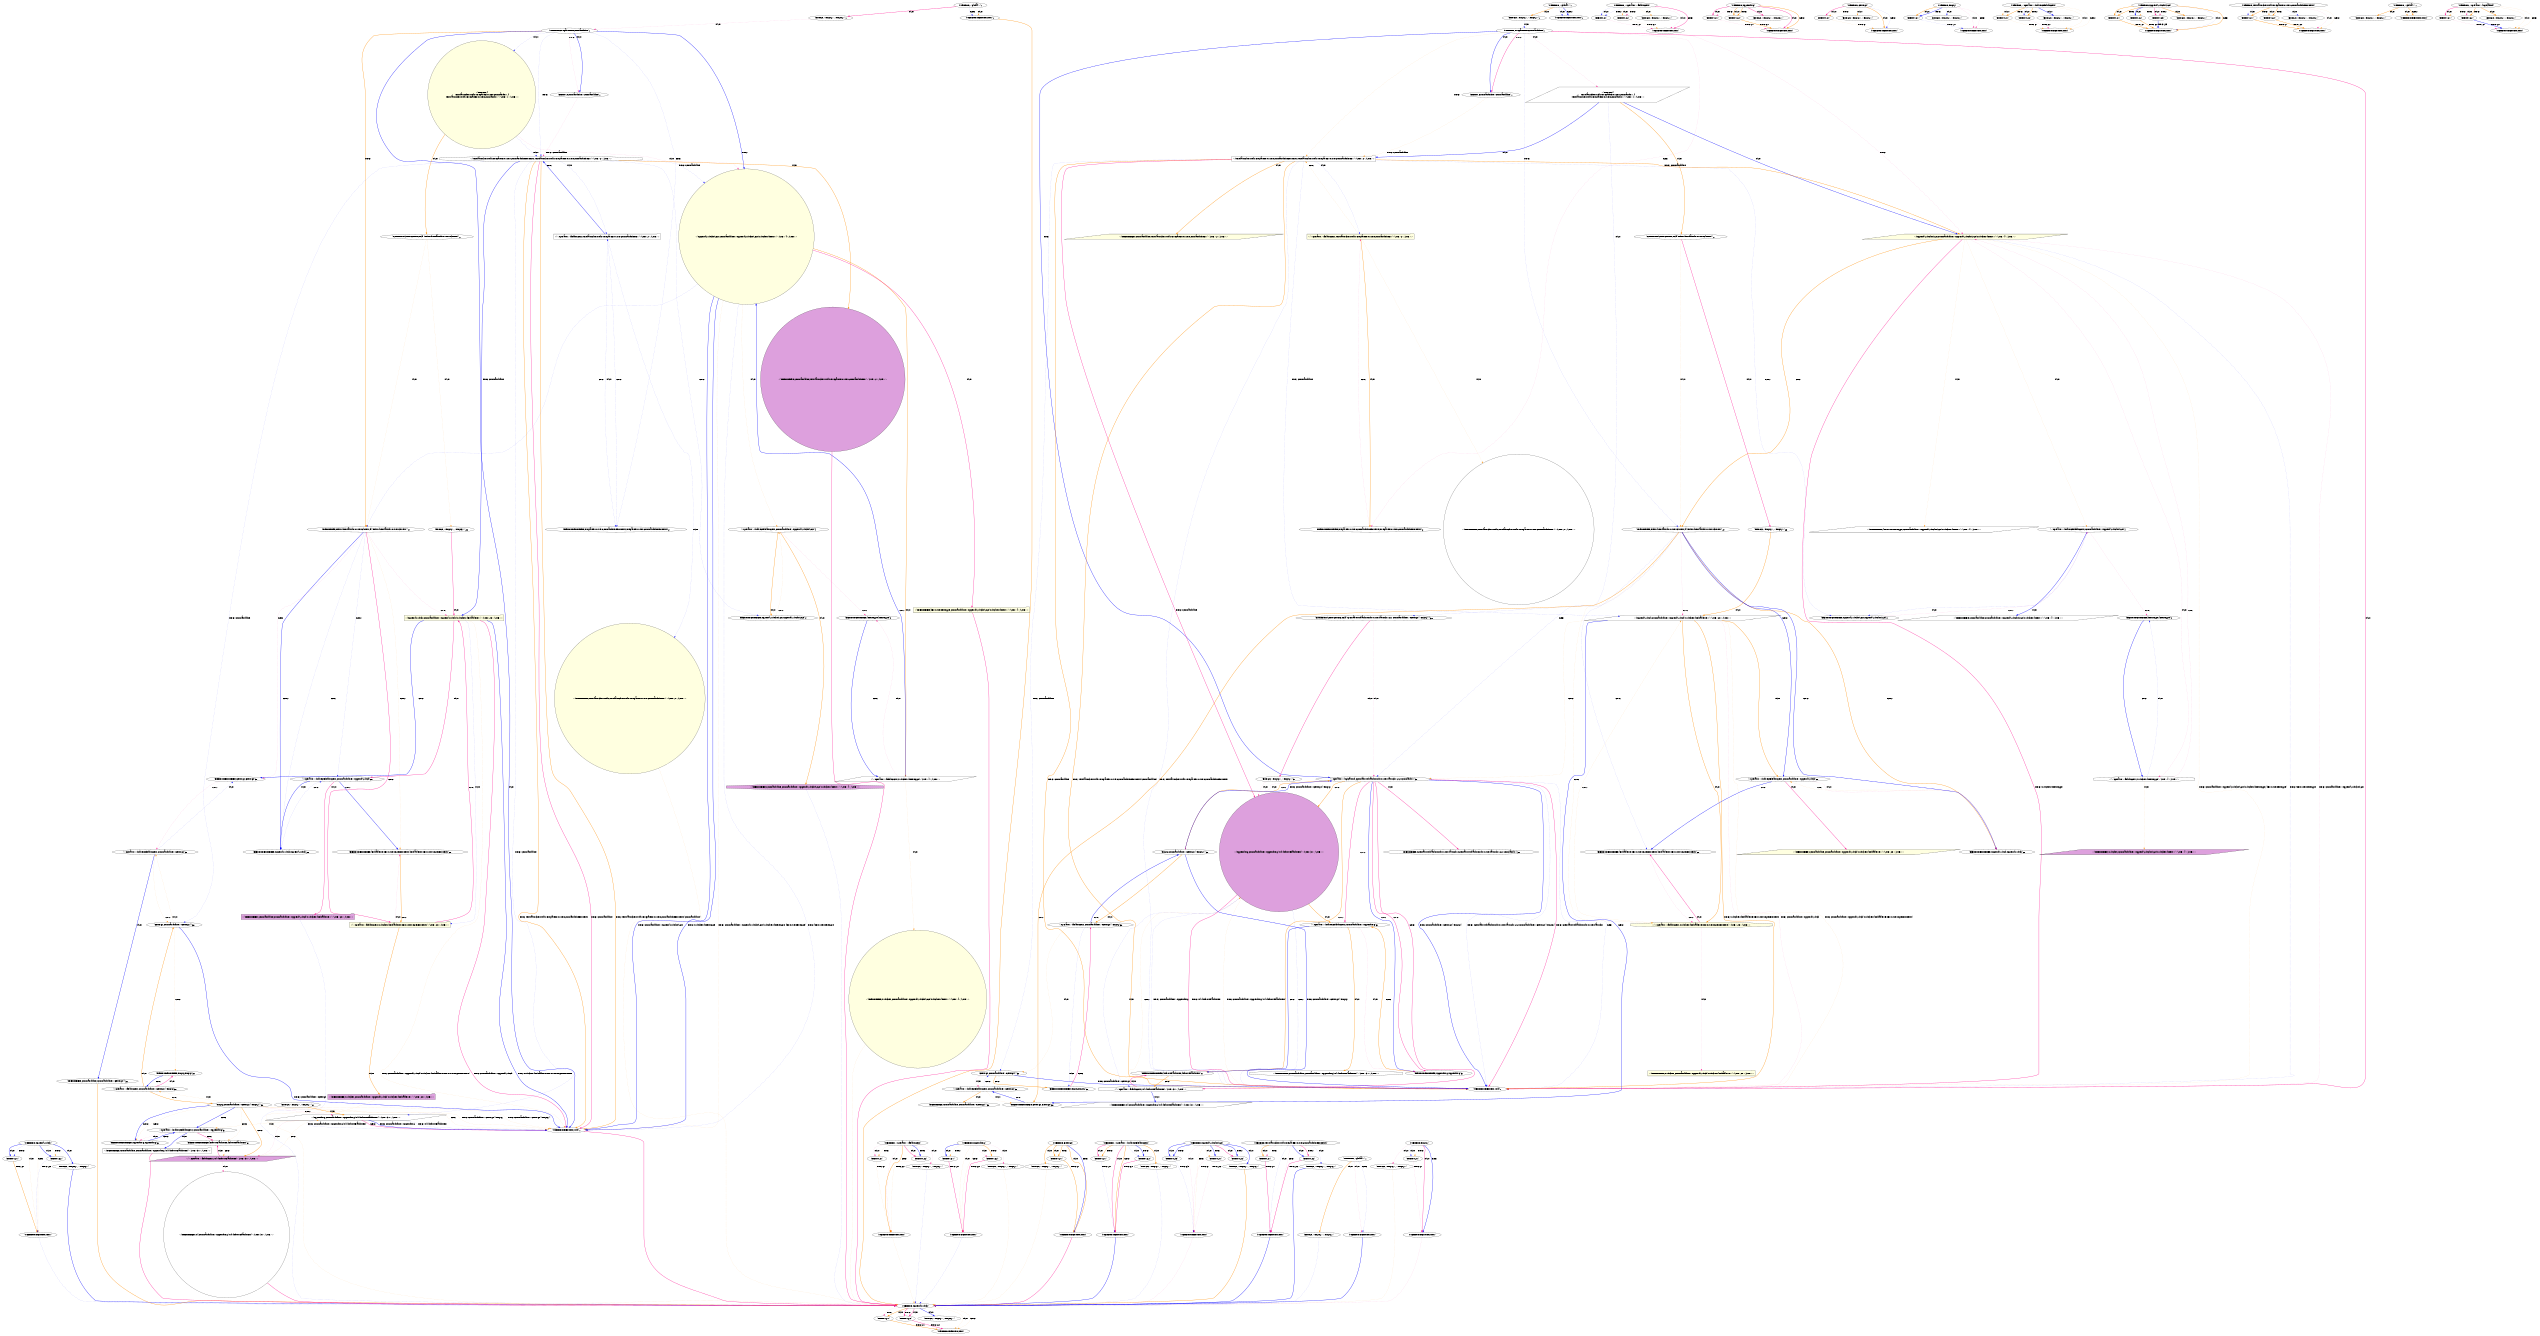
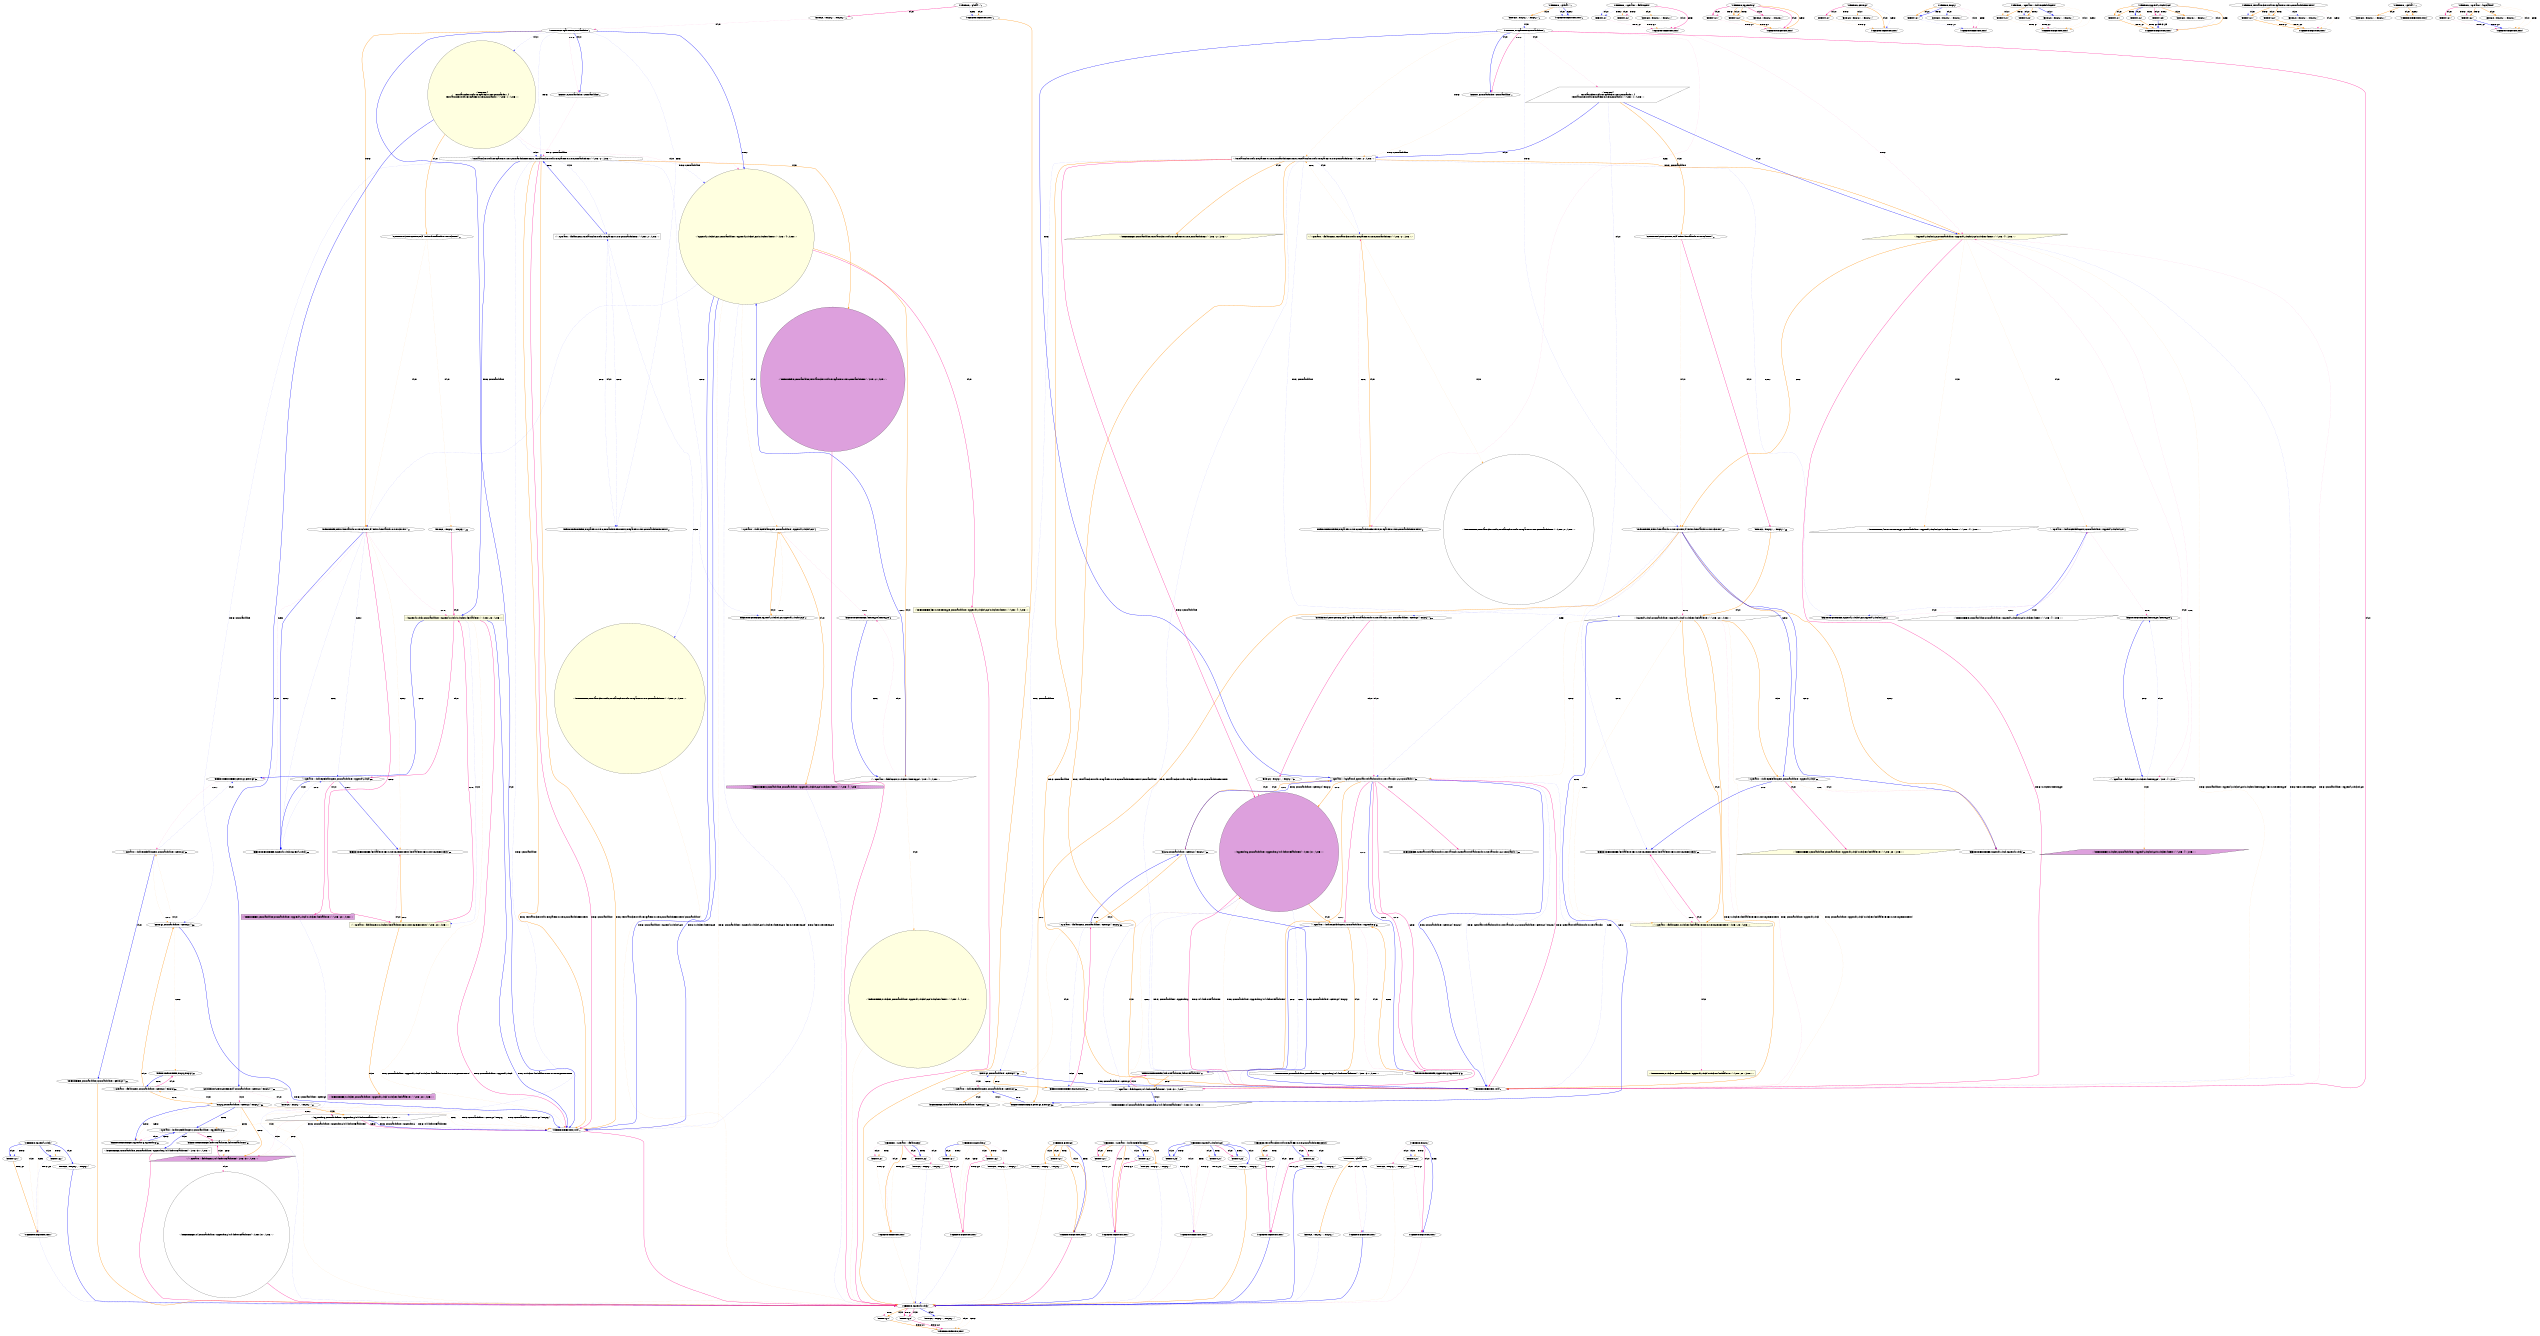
none -> (239, 1089)
